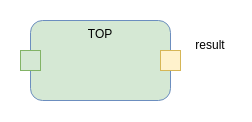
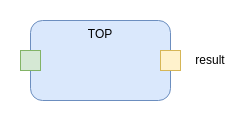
(211, 46) -> (211, 61)
(101, 61) -> (101, 61)
